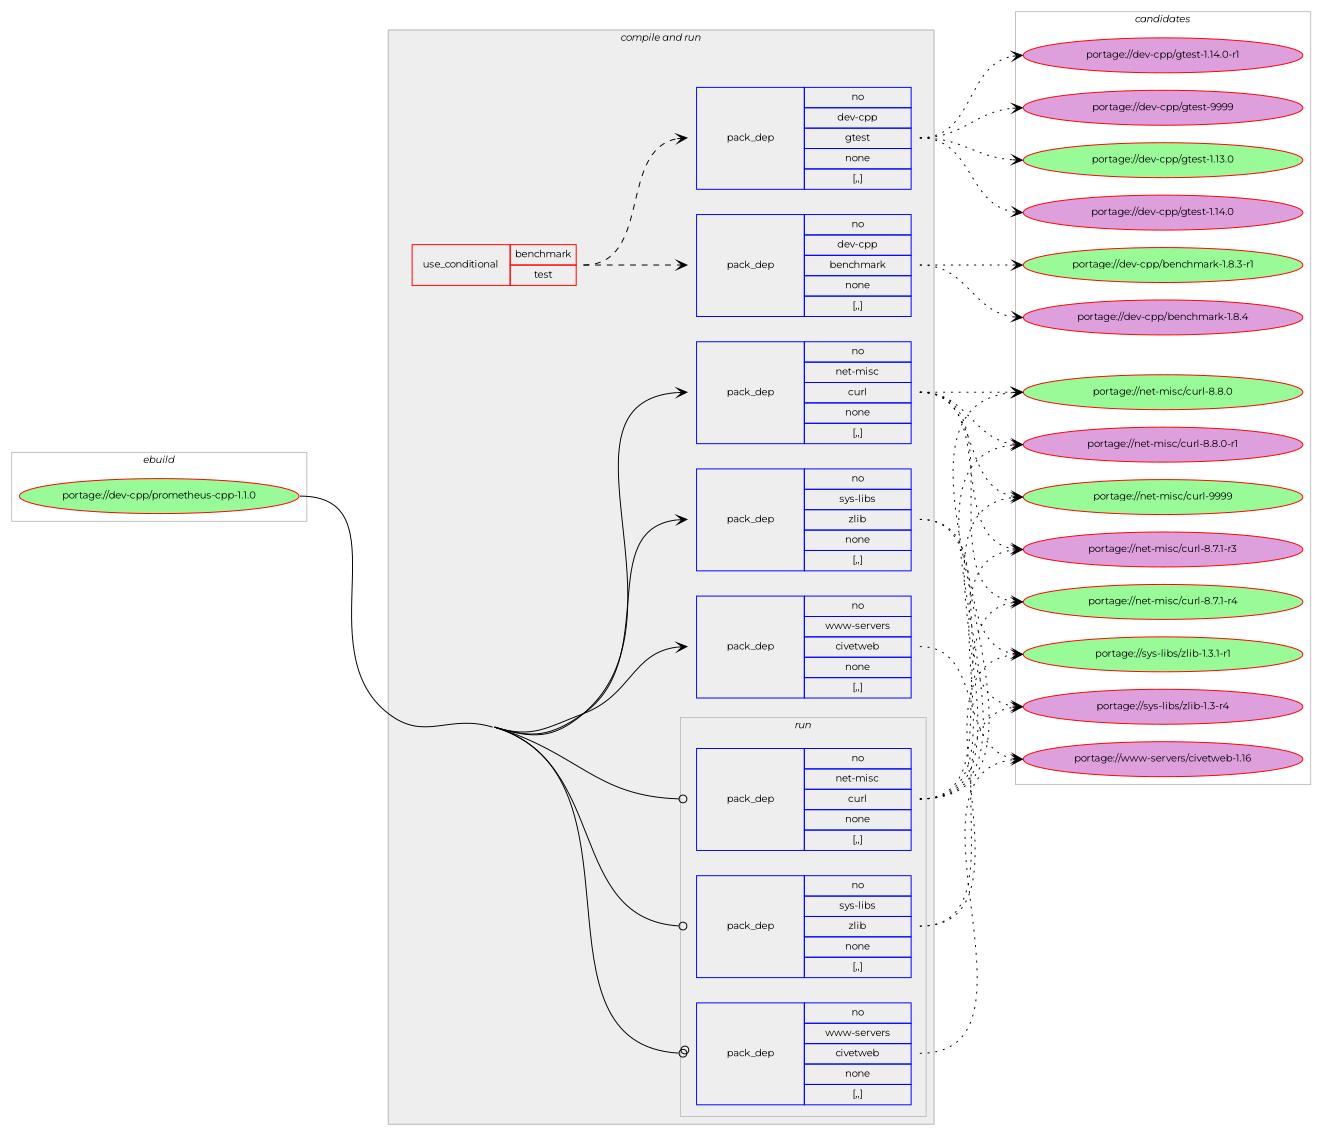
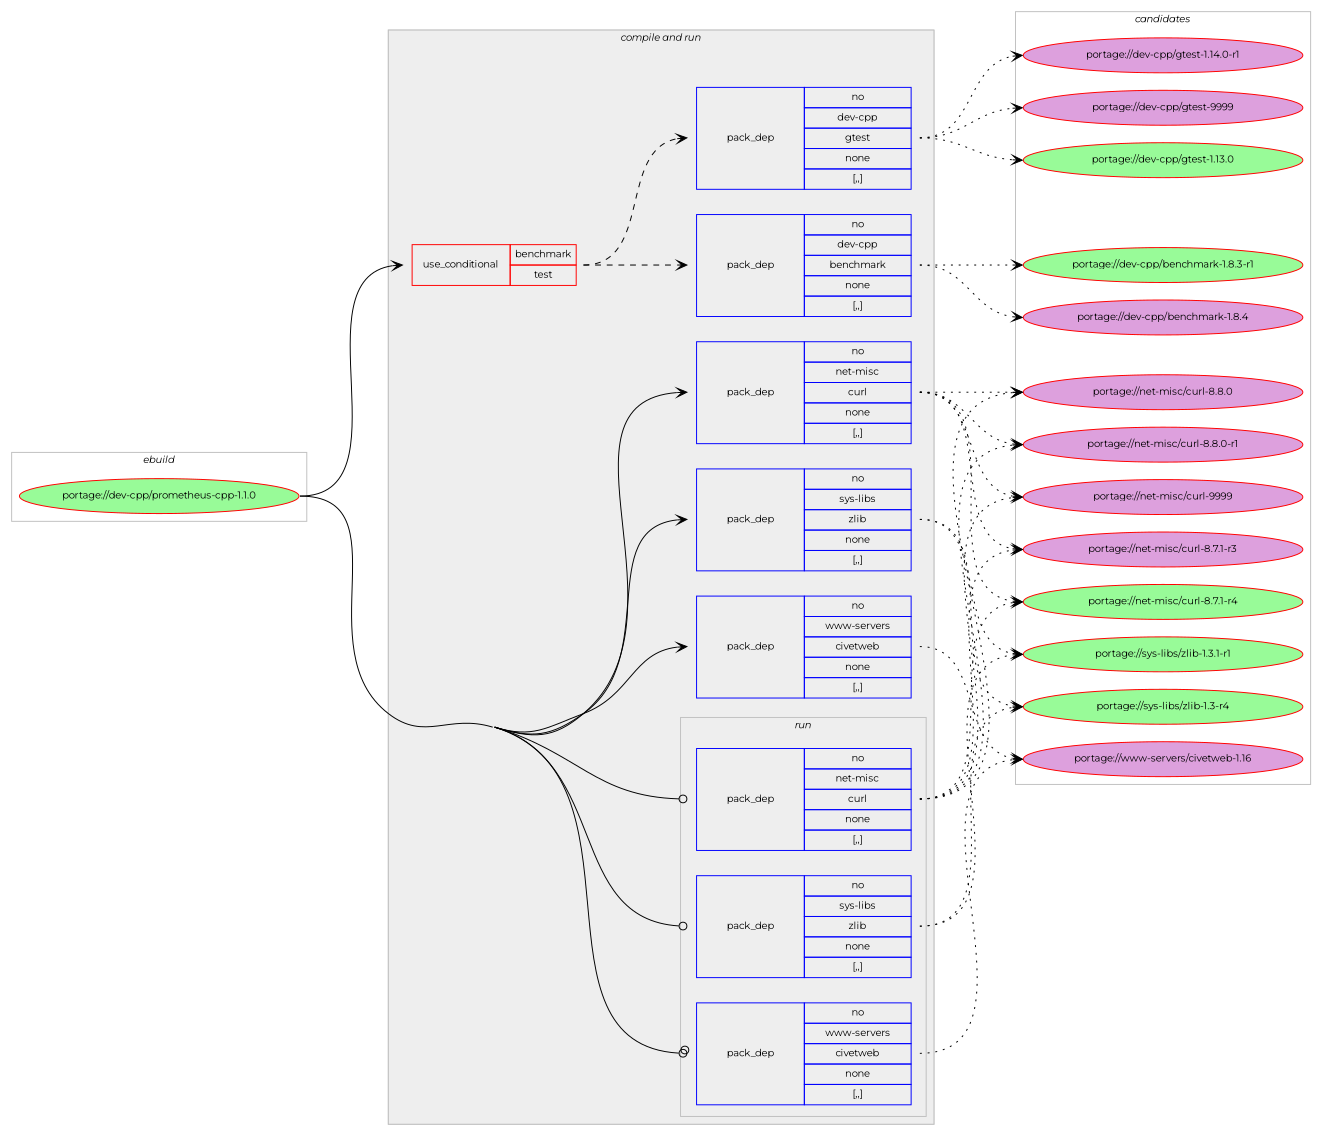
(1163, 213) -> none
none -> (351, 385)
(1163, 392) -> (1163, 392)
(1163, 497) -> (1163, 497)
(1163, 707) -> (1163, 707)
